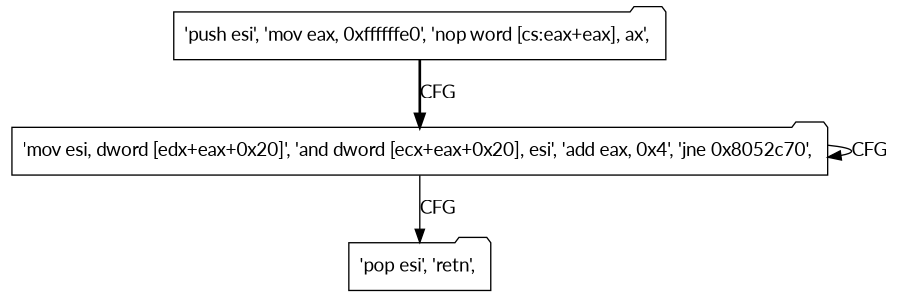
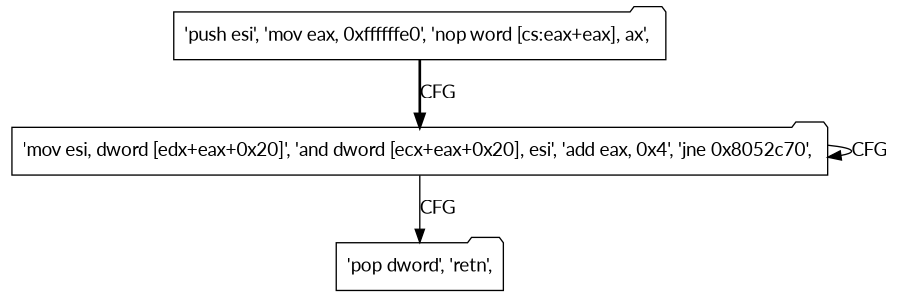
(420, 267) -> (420, 267)
